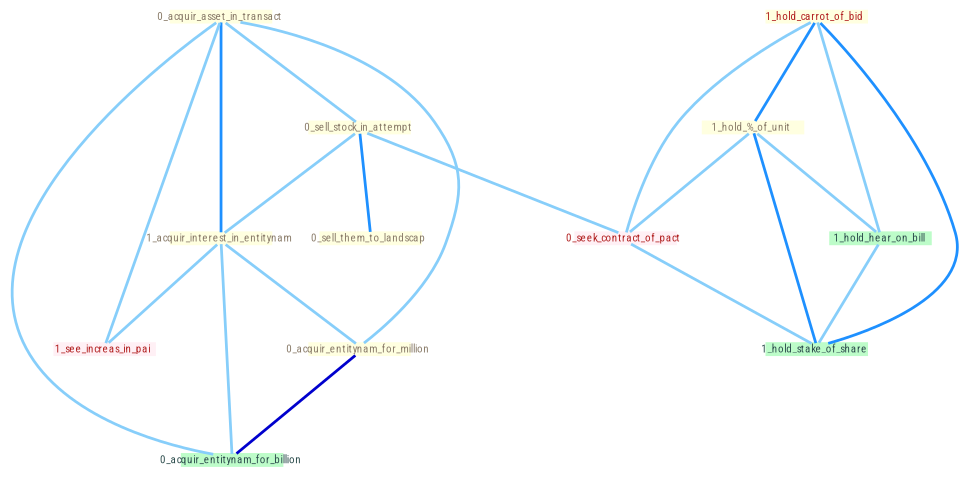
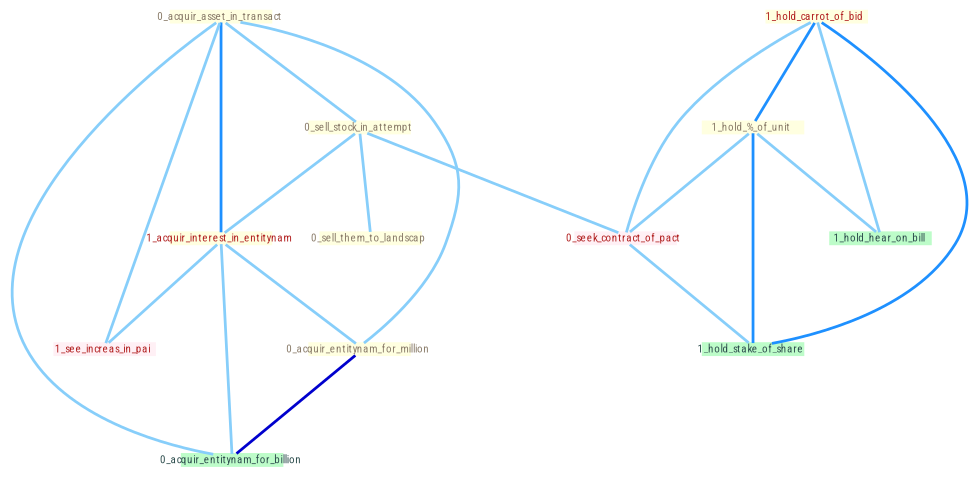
(365, 183) -> (365, 183)
(221, 238) -> (221, 238)
(849, 294) -> none
